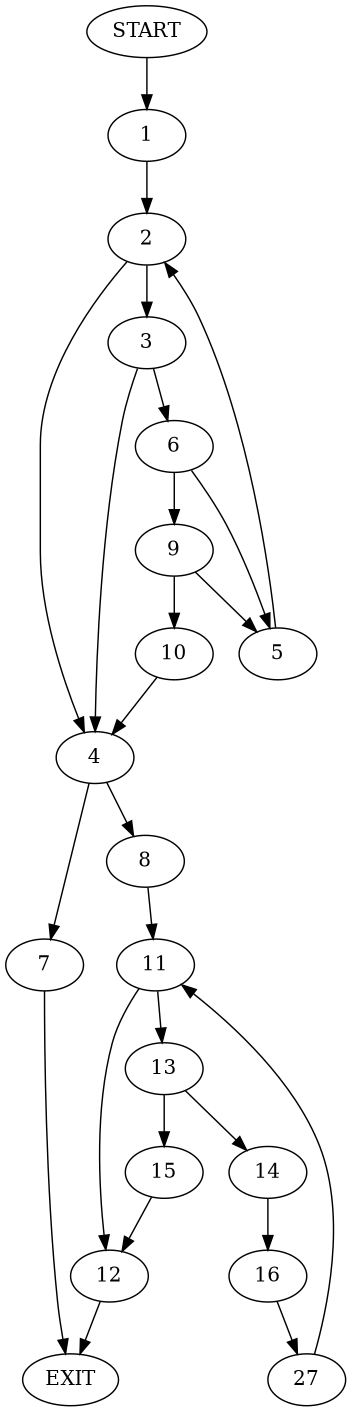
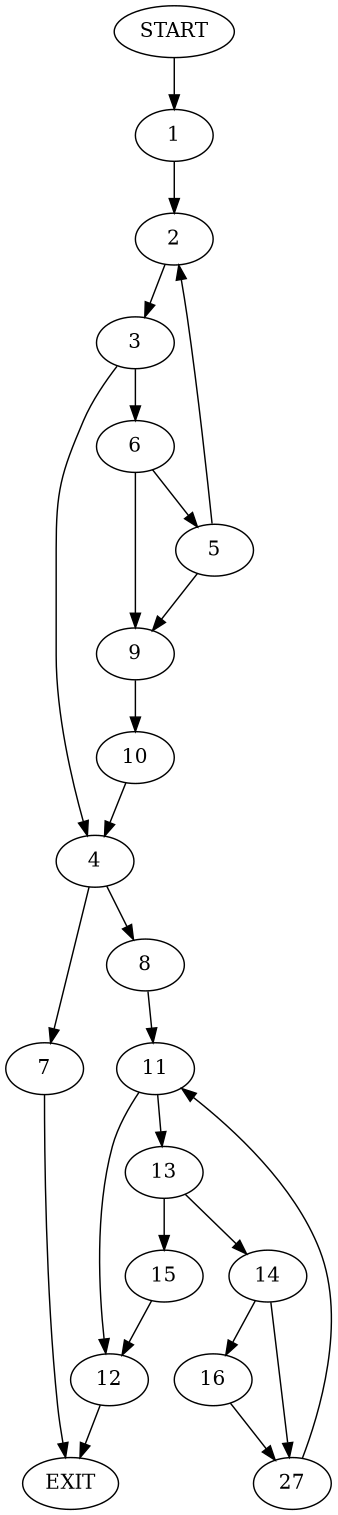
(40, 481) -> none
(221, 597) -> (179, 596)
none -> (279, 1372)
